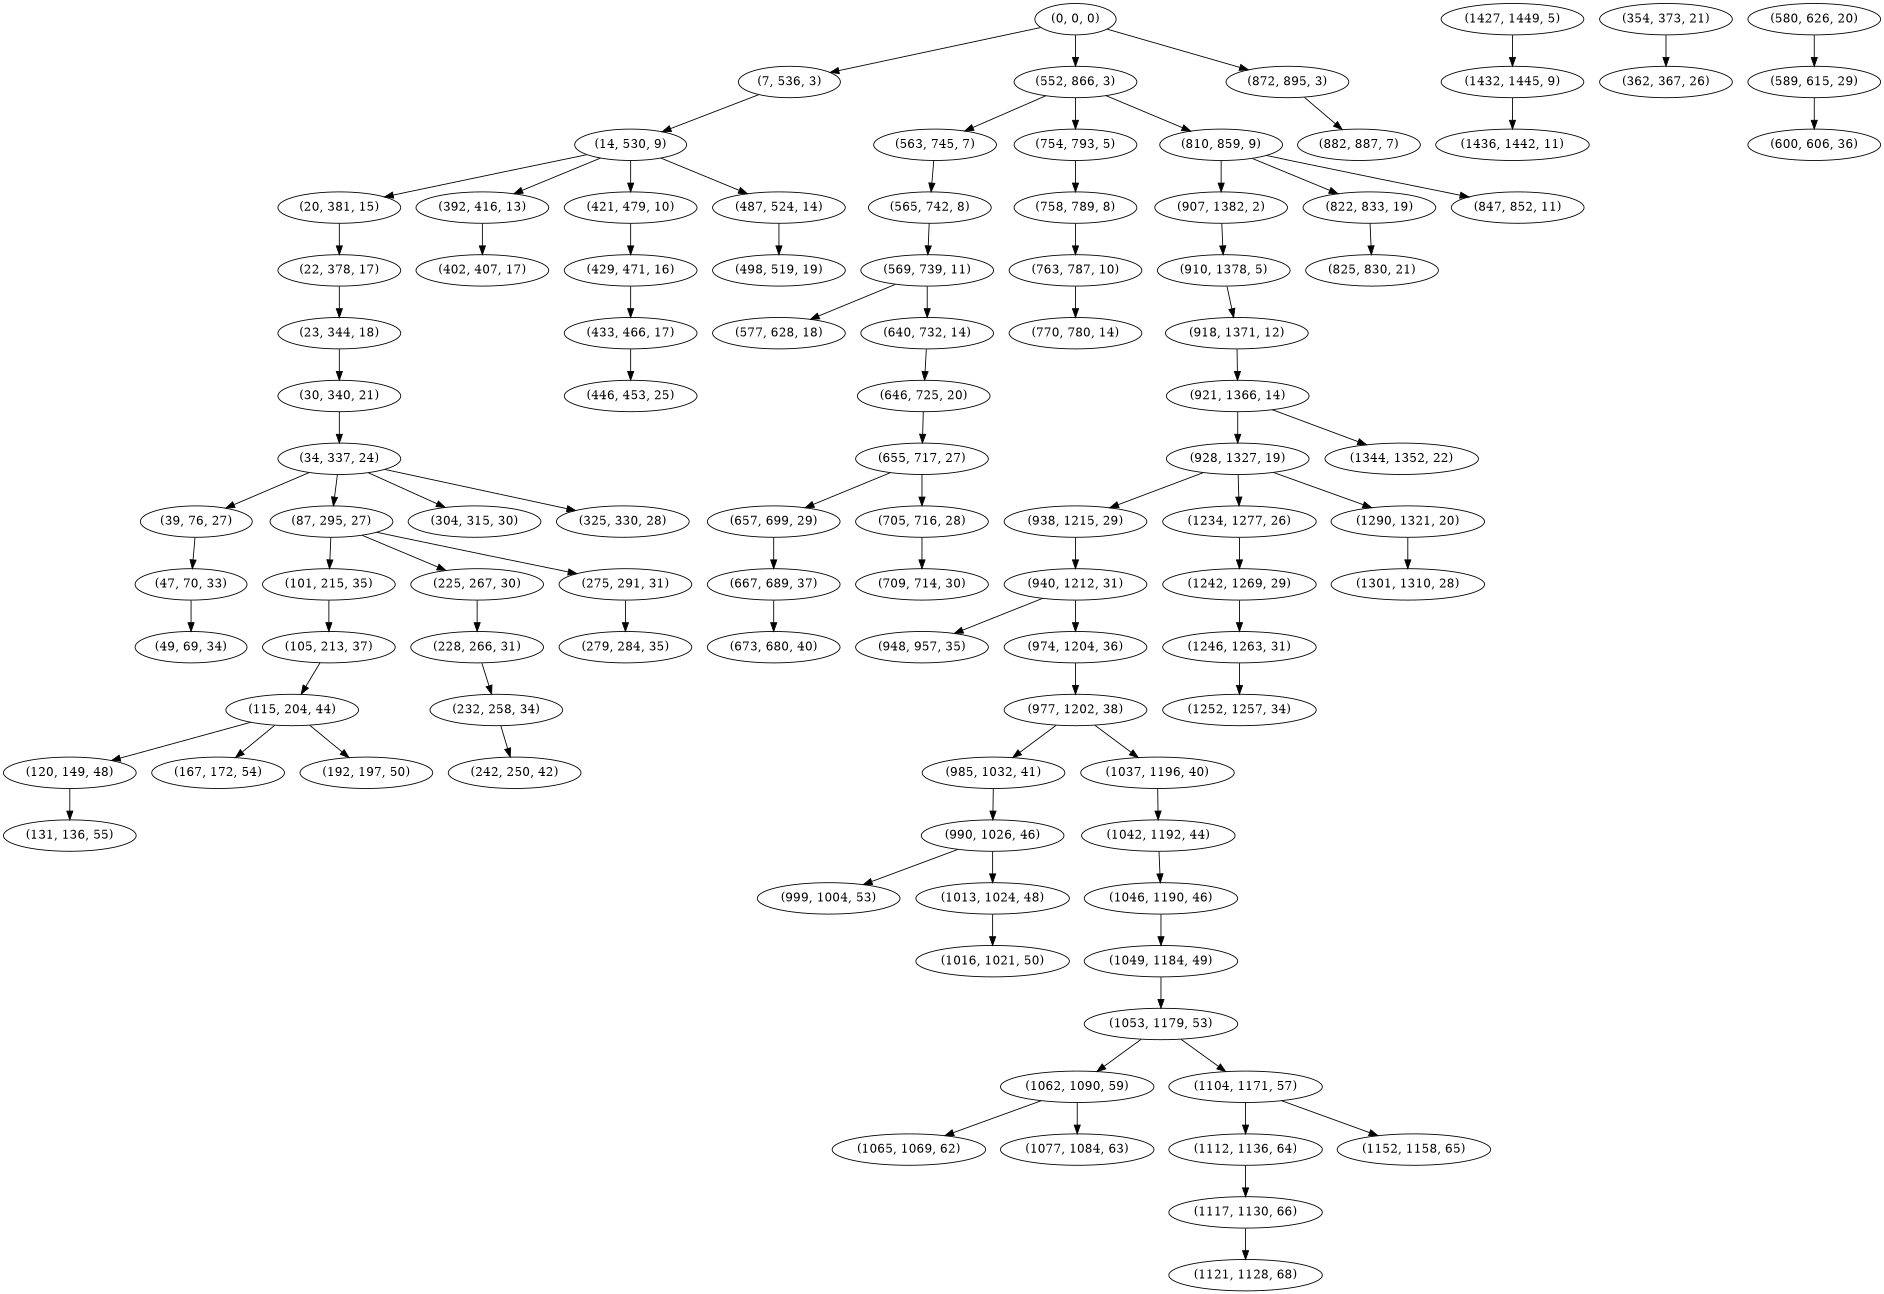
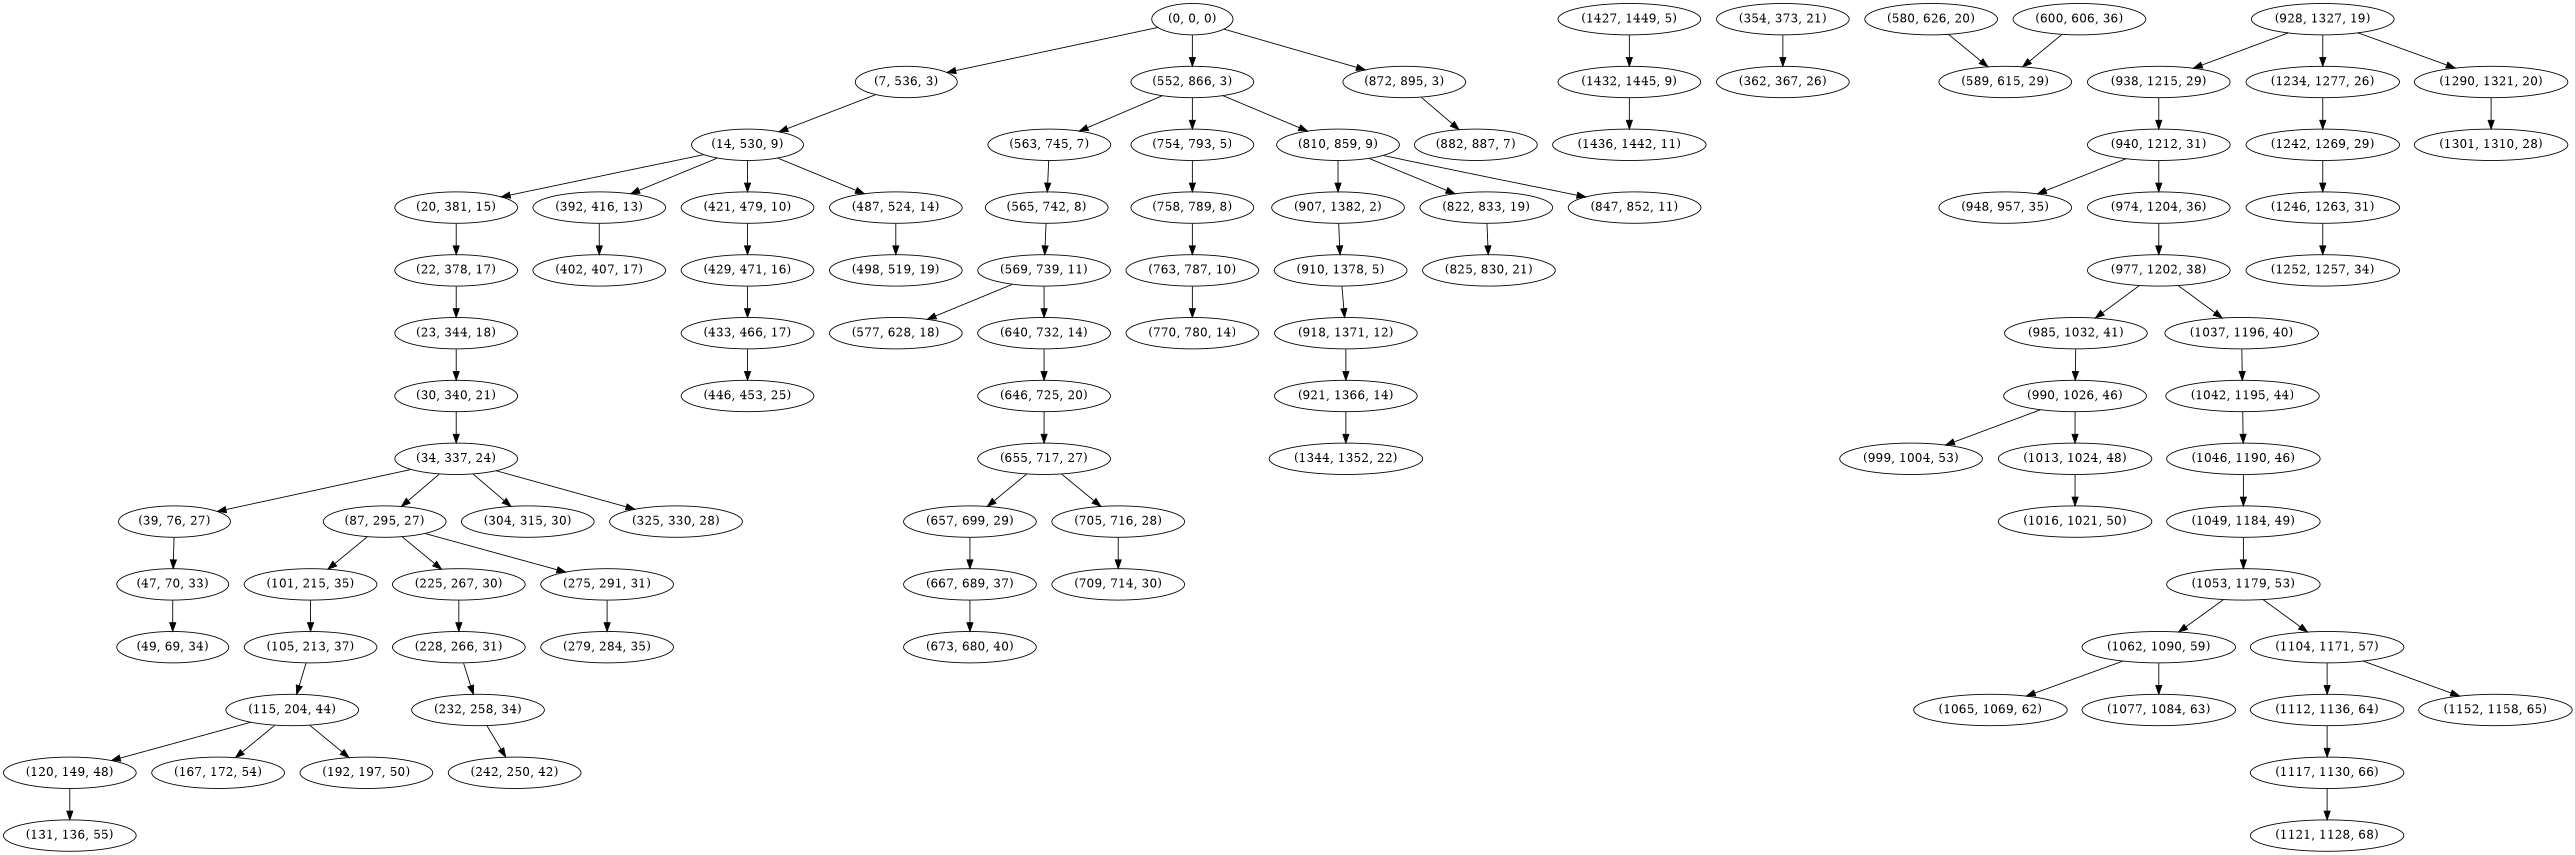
(1814, 109) -> (2046, 48)
(1238, 423) -> none
(1158, 836) -> (2242, 396)
